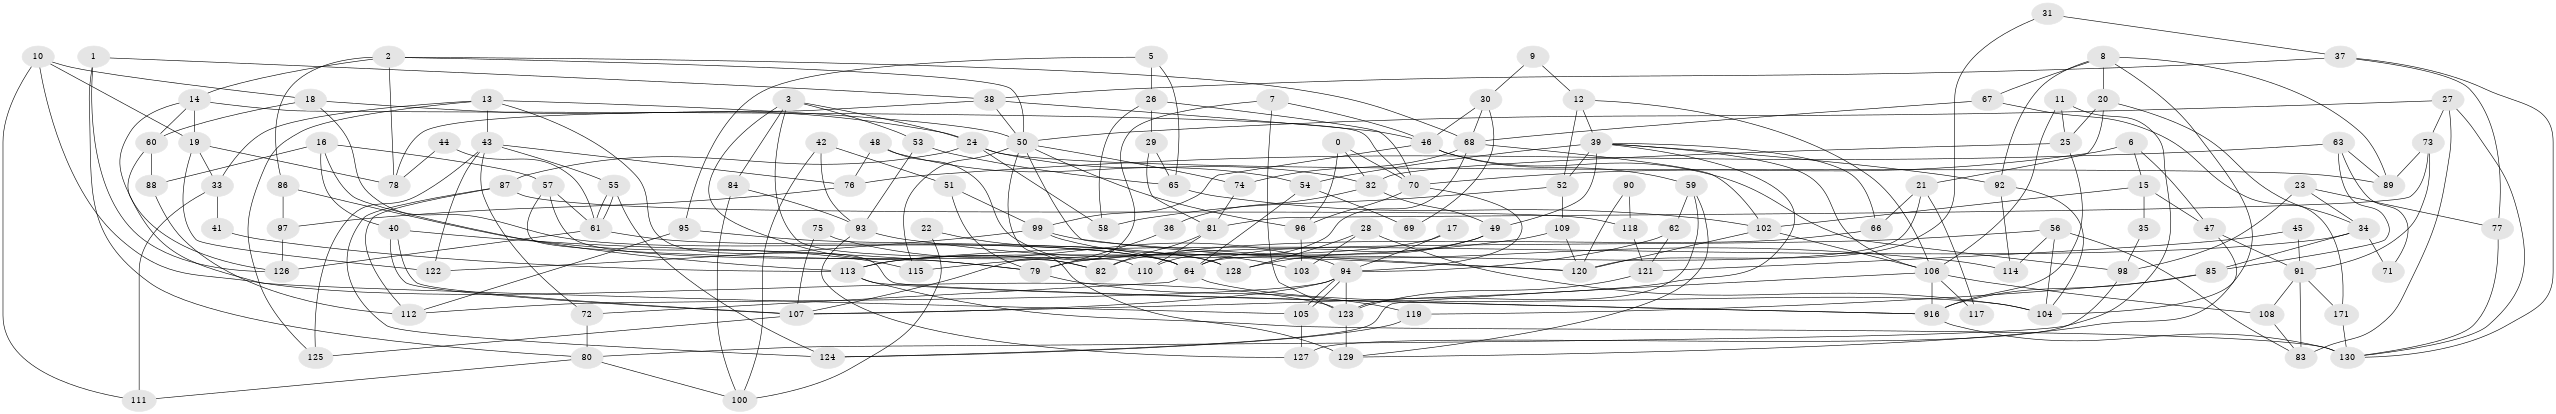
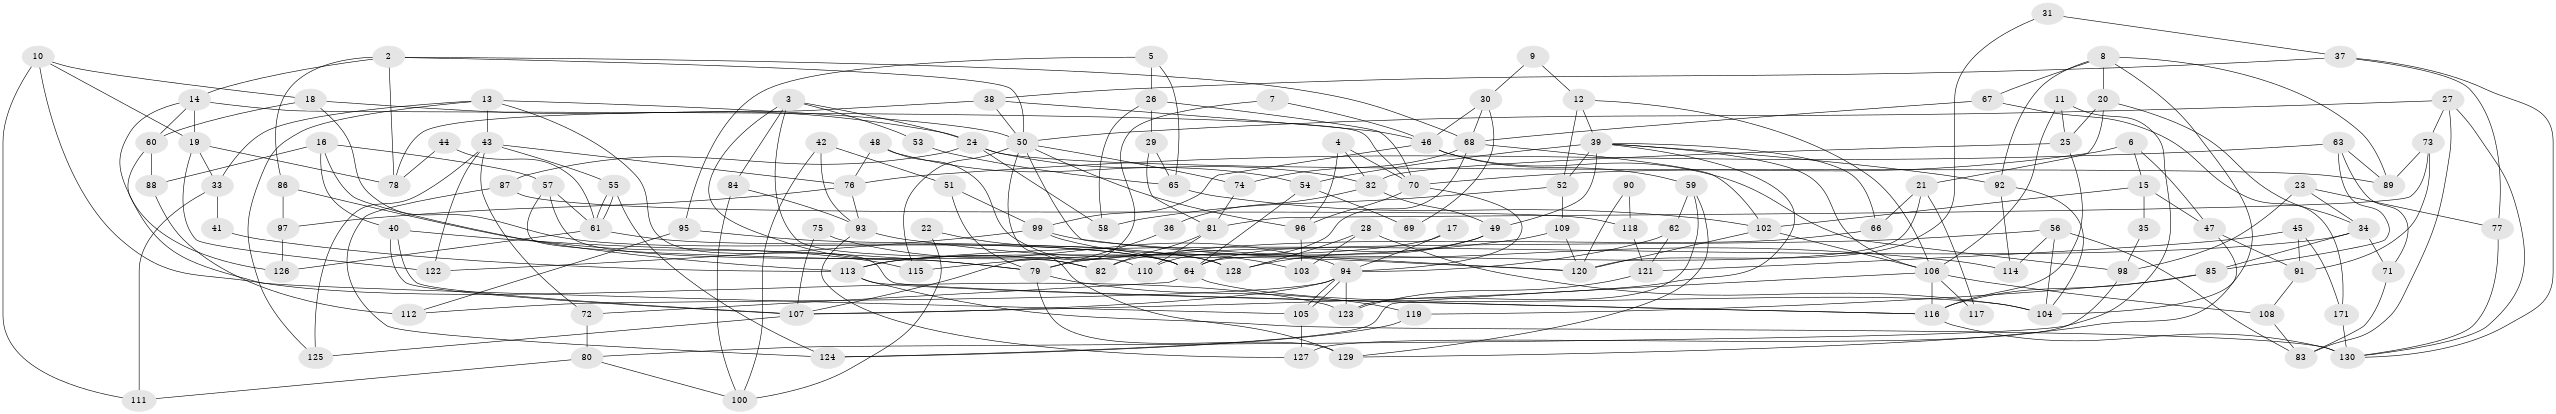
(94, 57) -> none
(1338, 143) -> (1338, 143)
(890, 186) -> (856, 207)
(1268, 227) -> none
(368, 228) -> none
(2321, 293) -> (2326, 271)
(1932, 315) -> (1932, 315)
(2301, 315) -> (2361, 328)
(1346, 336) -> (1114, 341)
